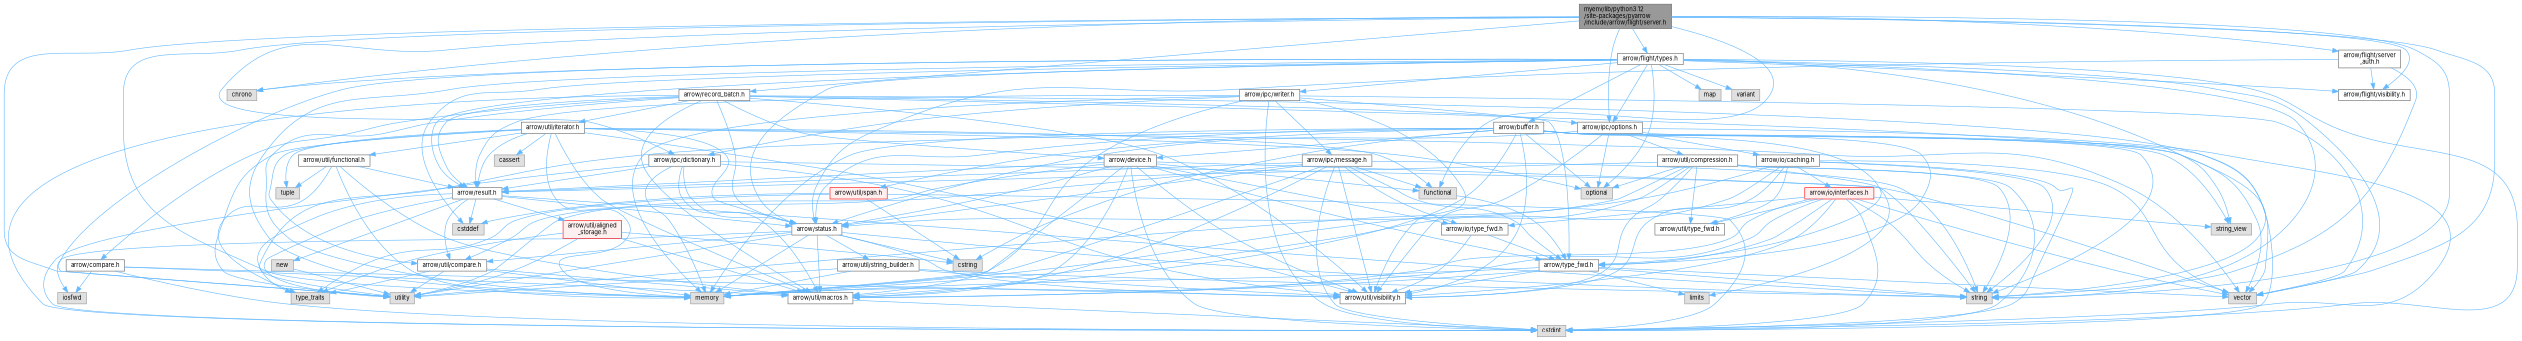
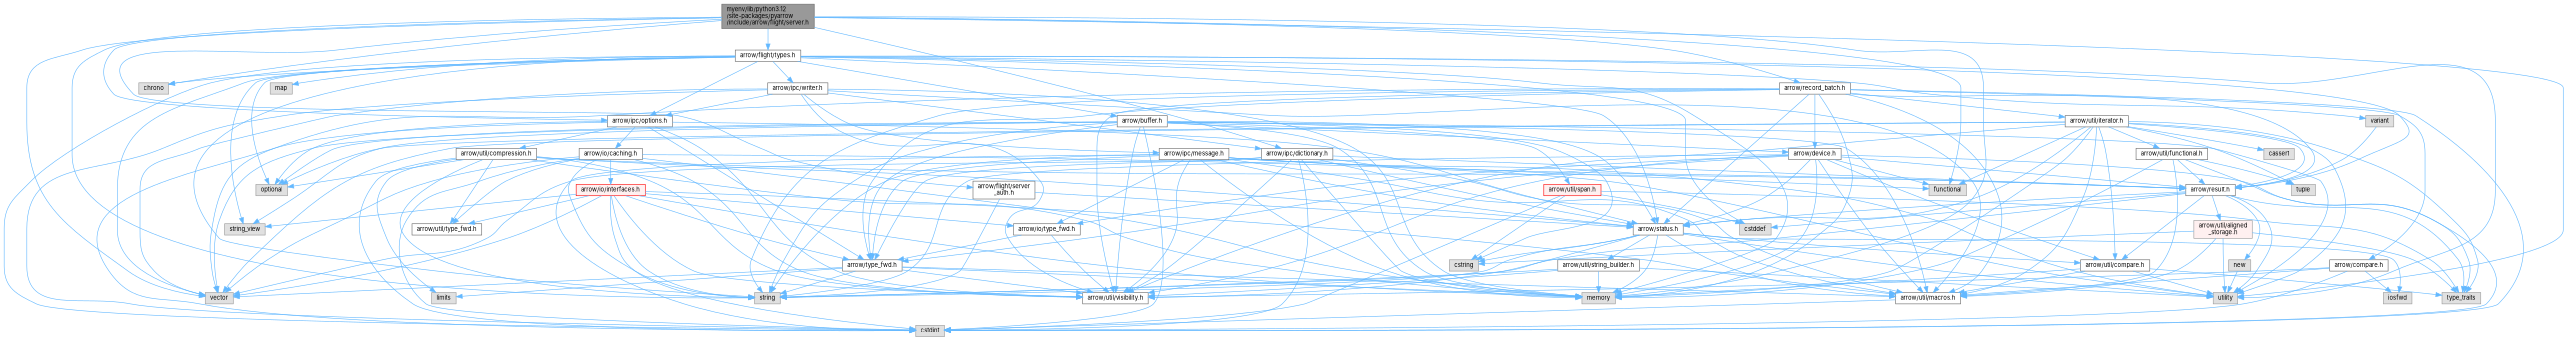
(2374, 95) -> none
(738, 102) -> (2323, 169)
none -> (2338, 152)
(1542, 227) -> (1049, 166)
(592, 229) -> (2223, 229)
